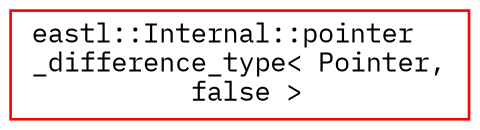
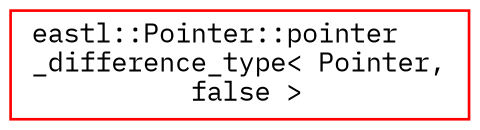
(240, 65) -> (240, 65)
